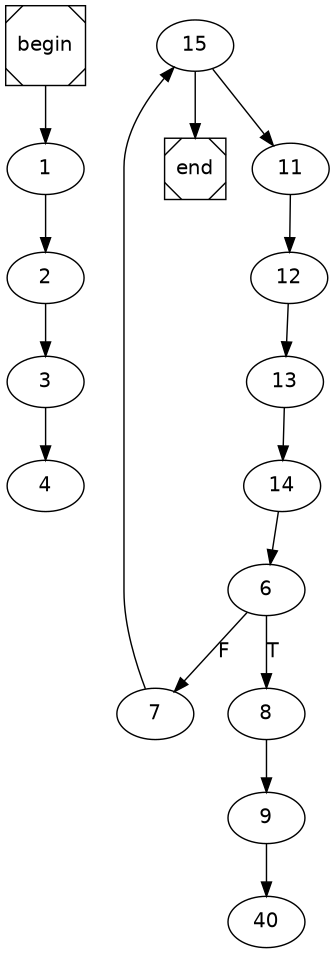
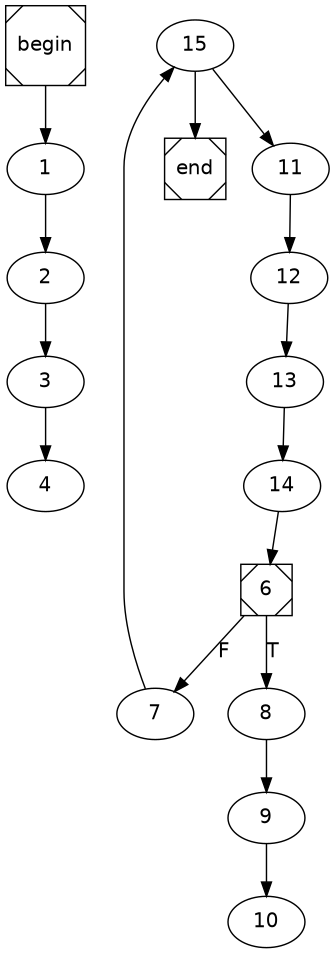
(266, 590) -> (266, 590)
(266, 922) -> (266, 922)
